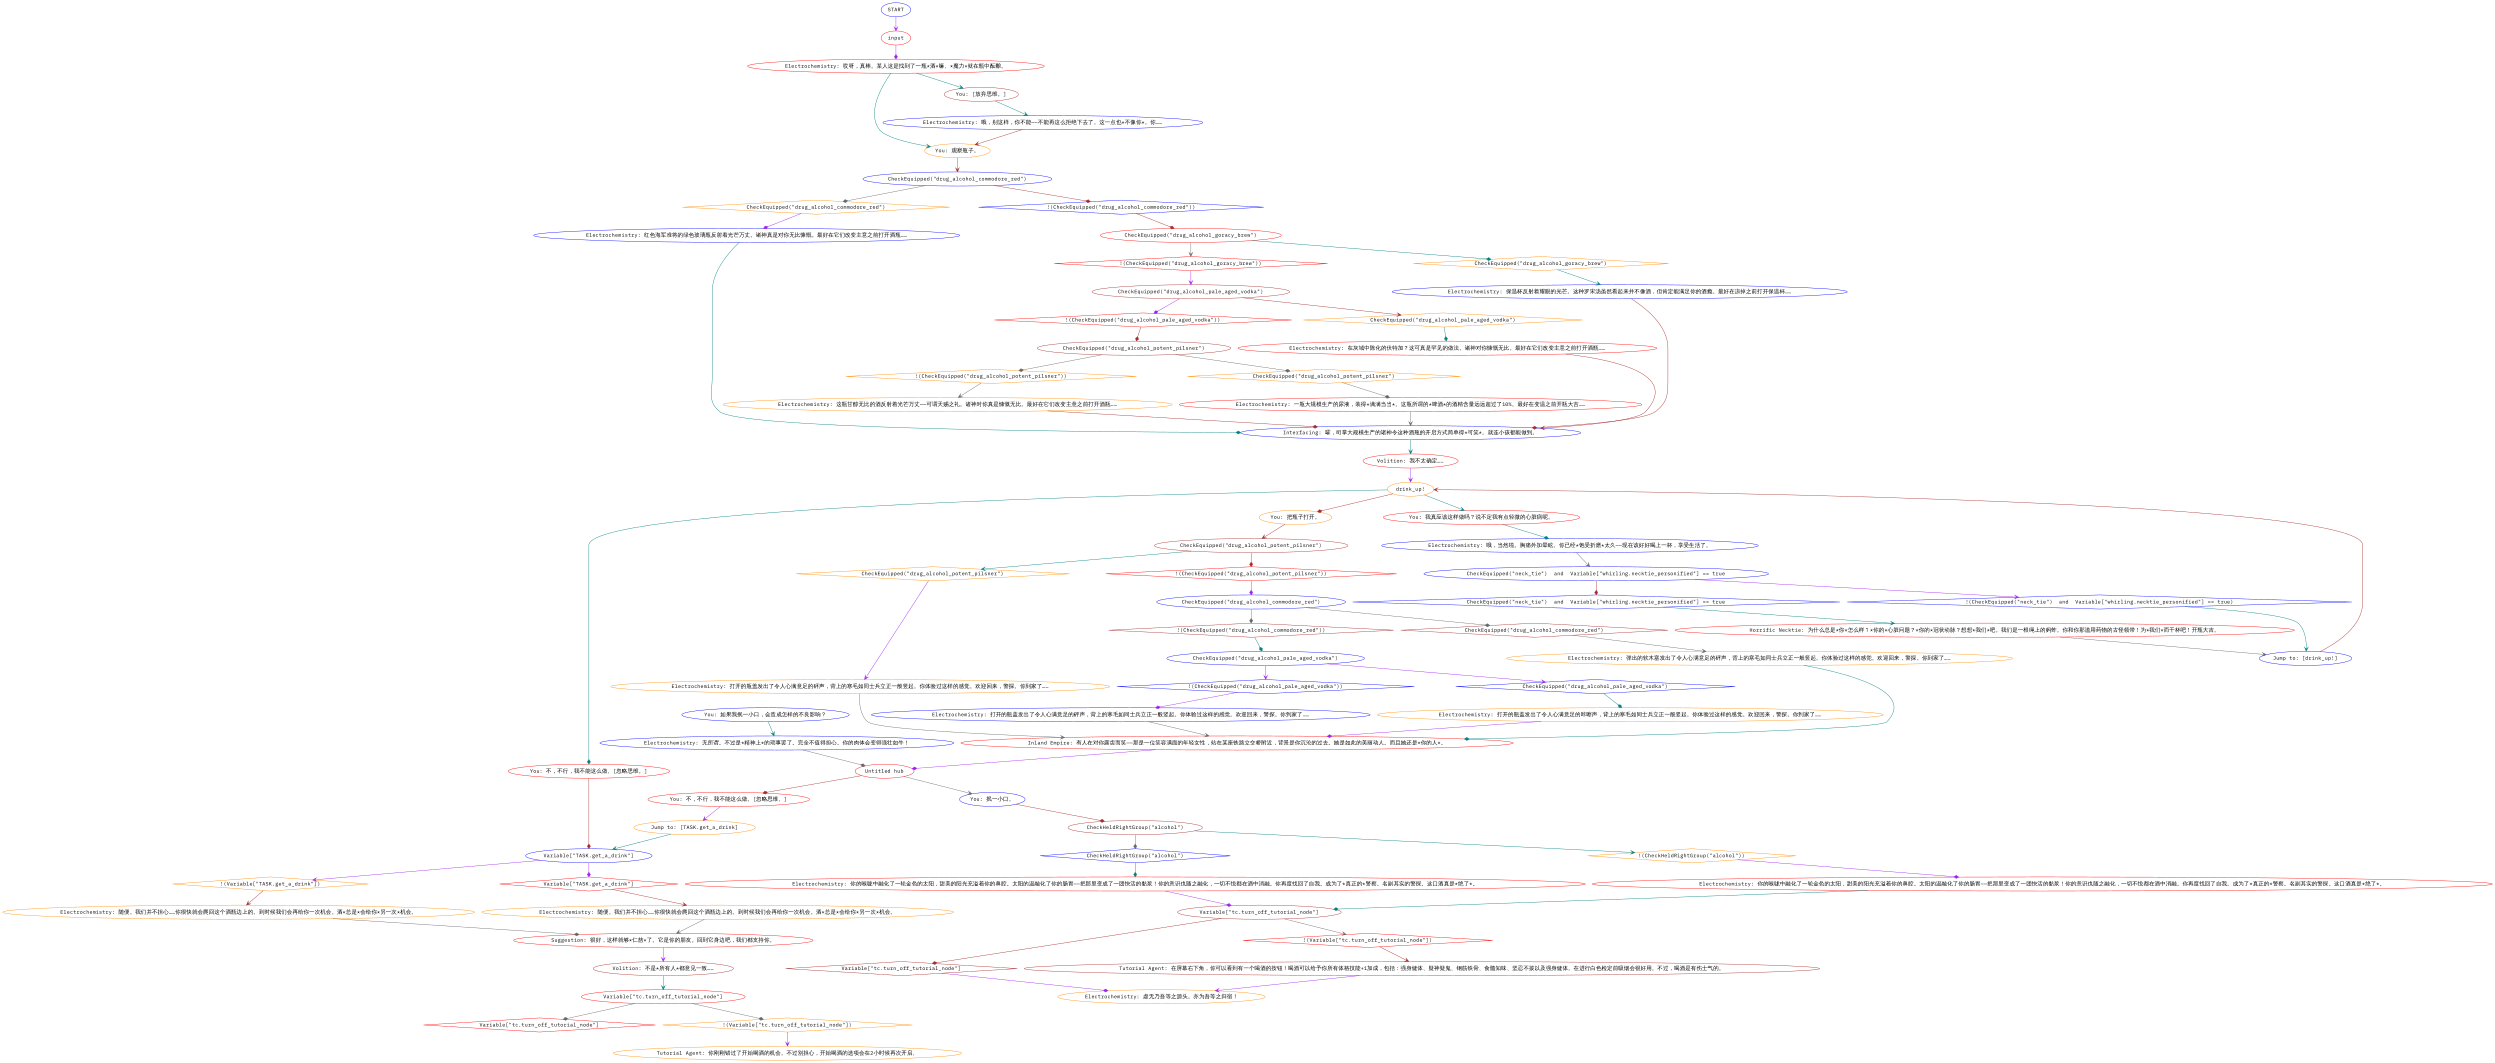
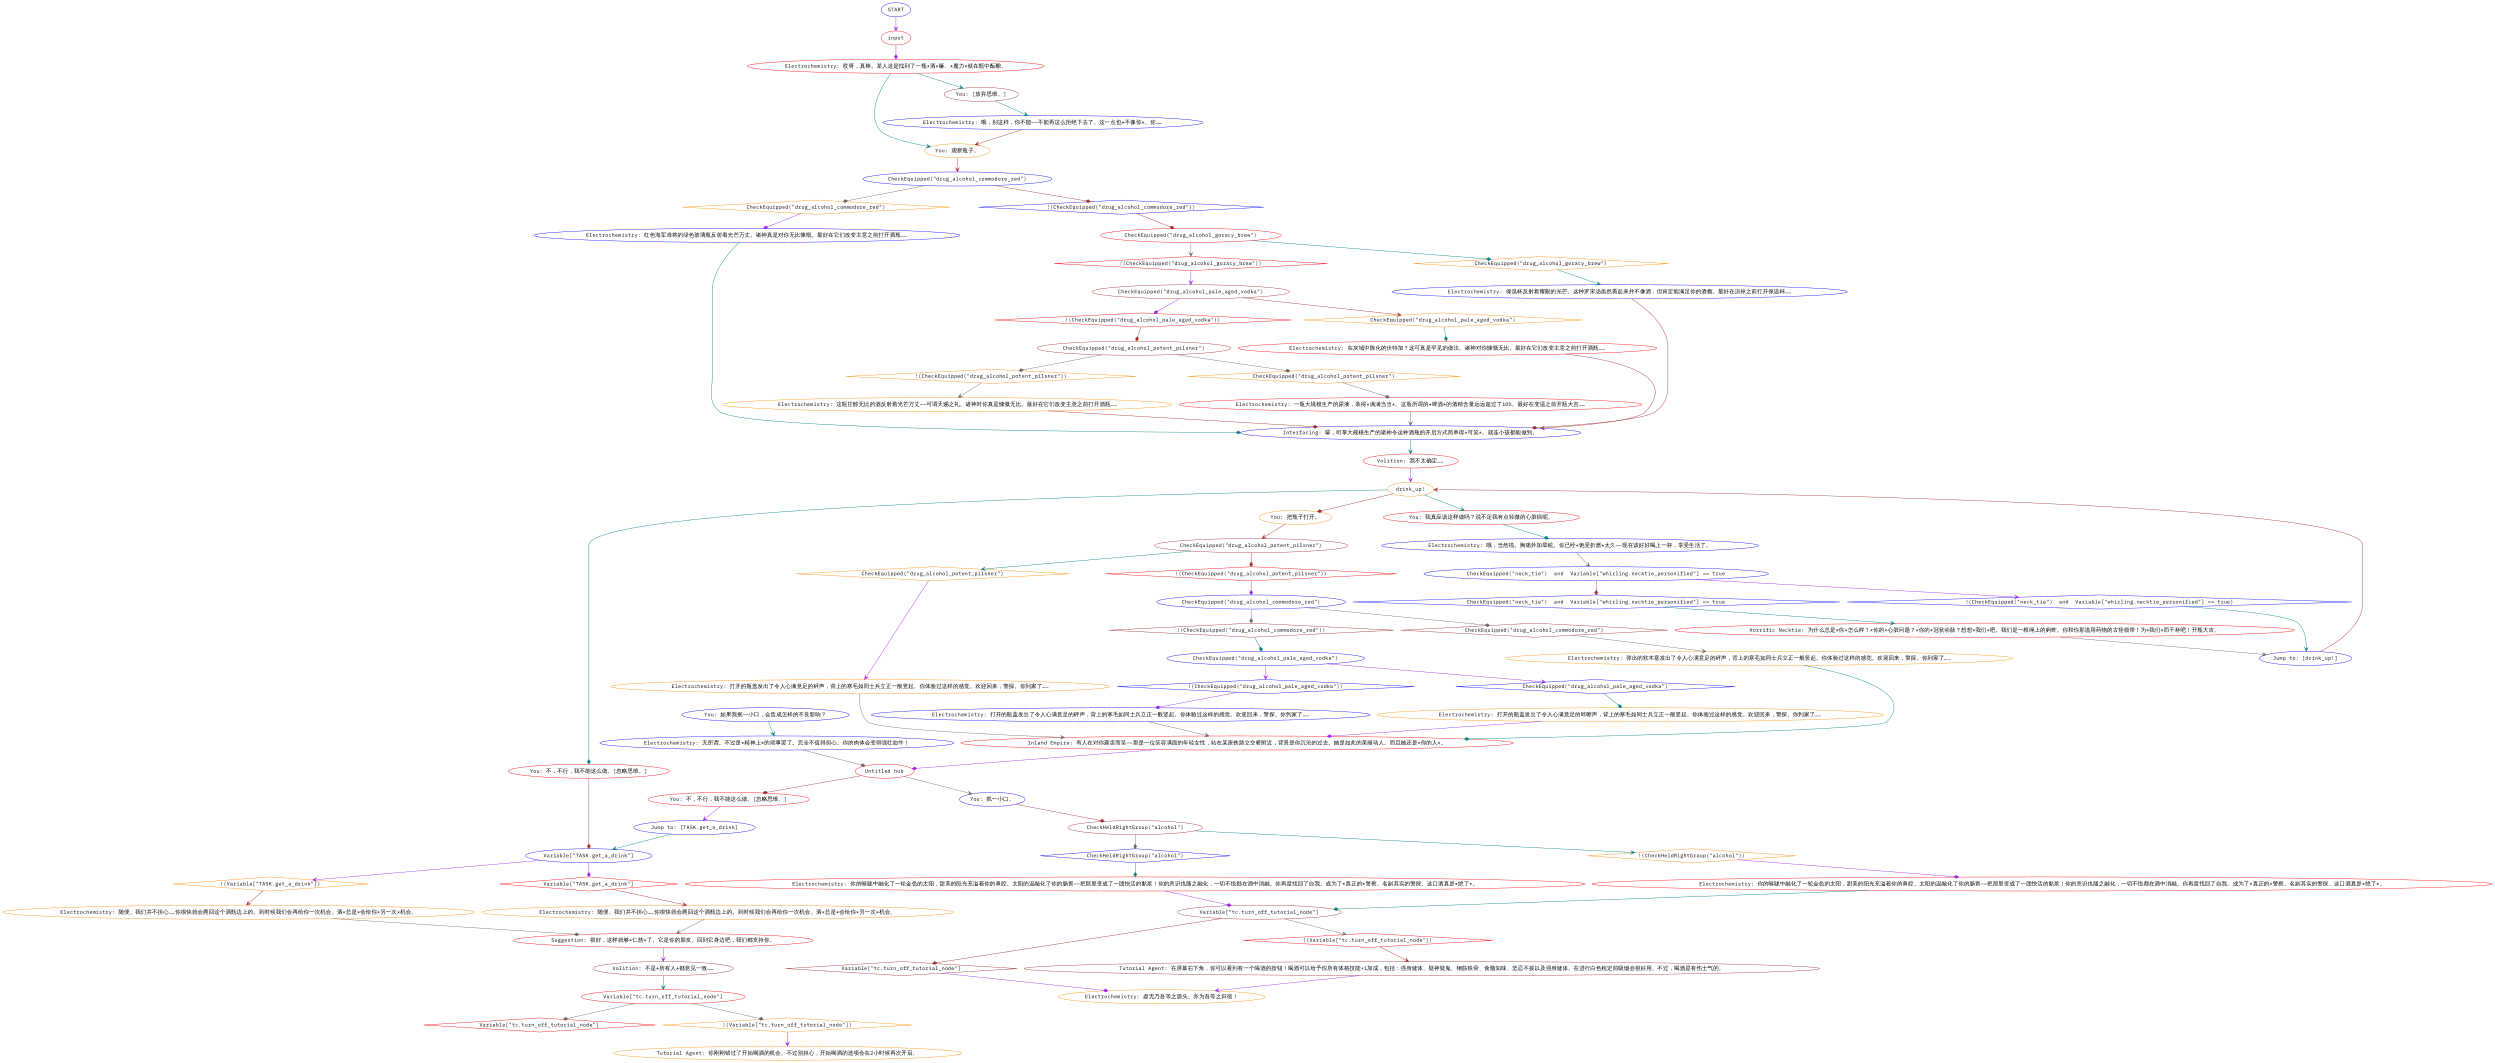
(695, 828) -> (695, 828)
